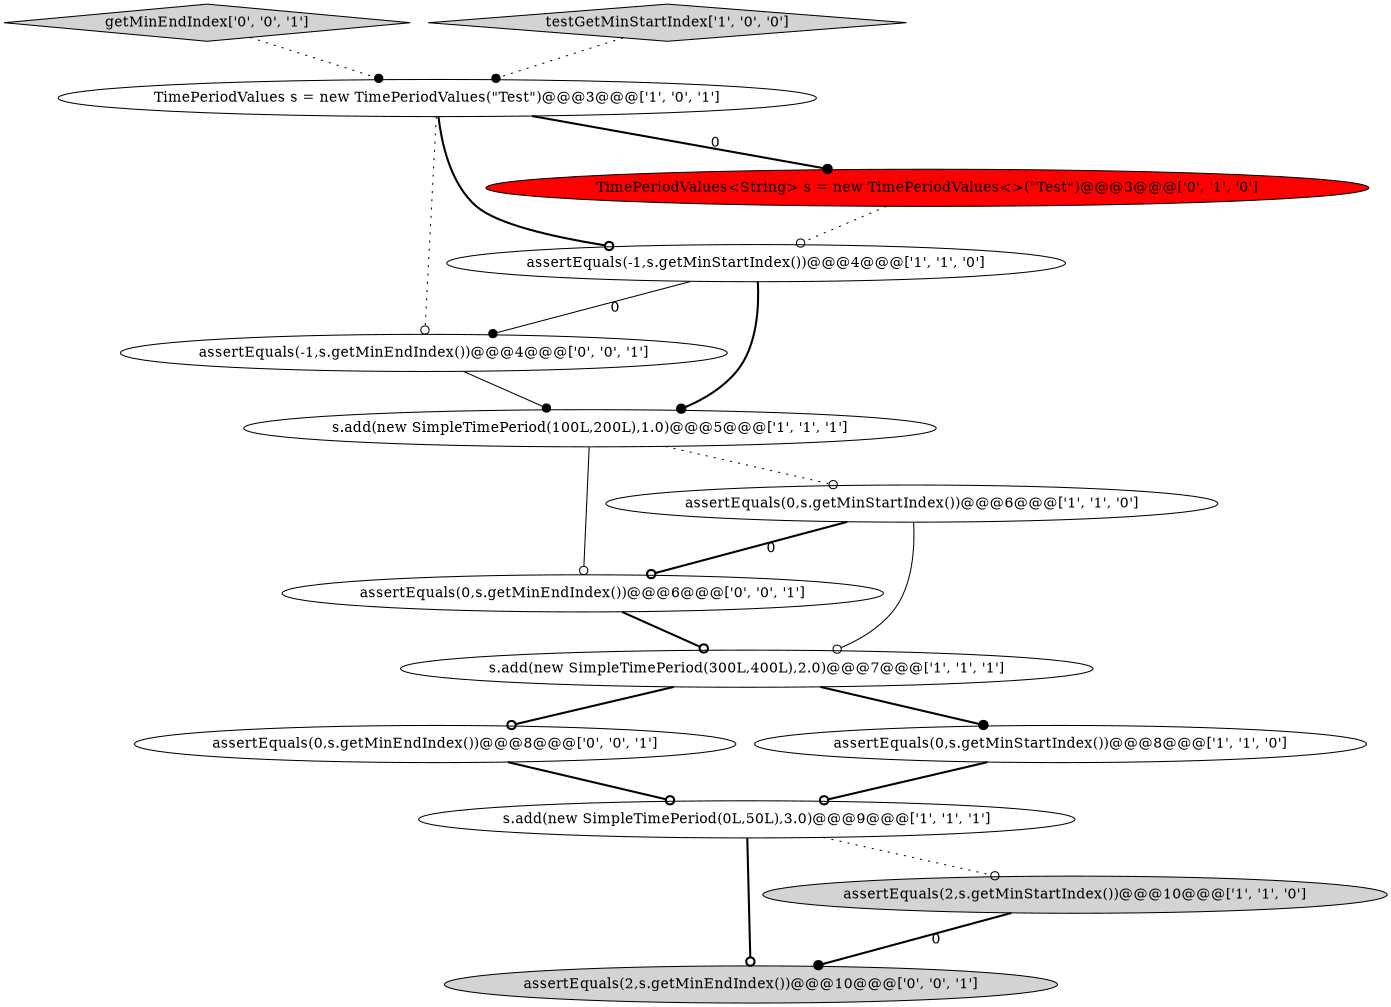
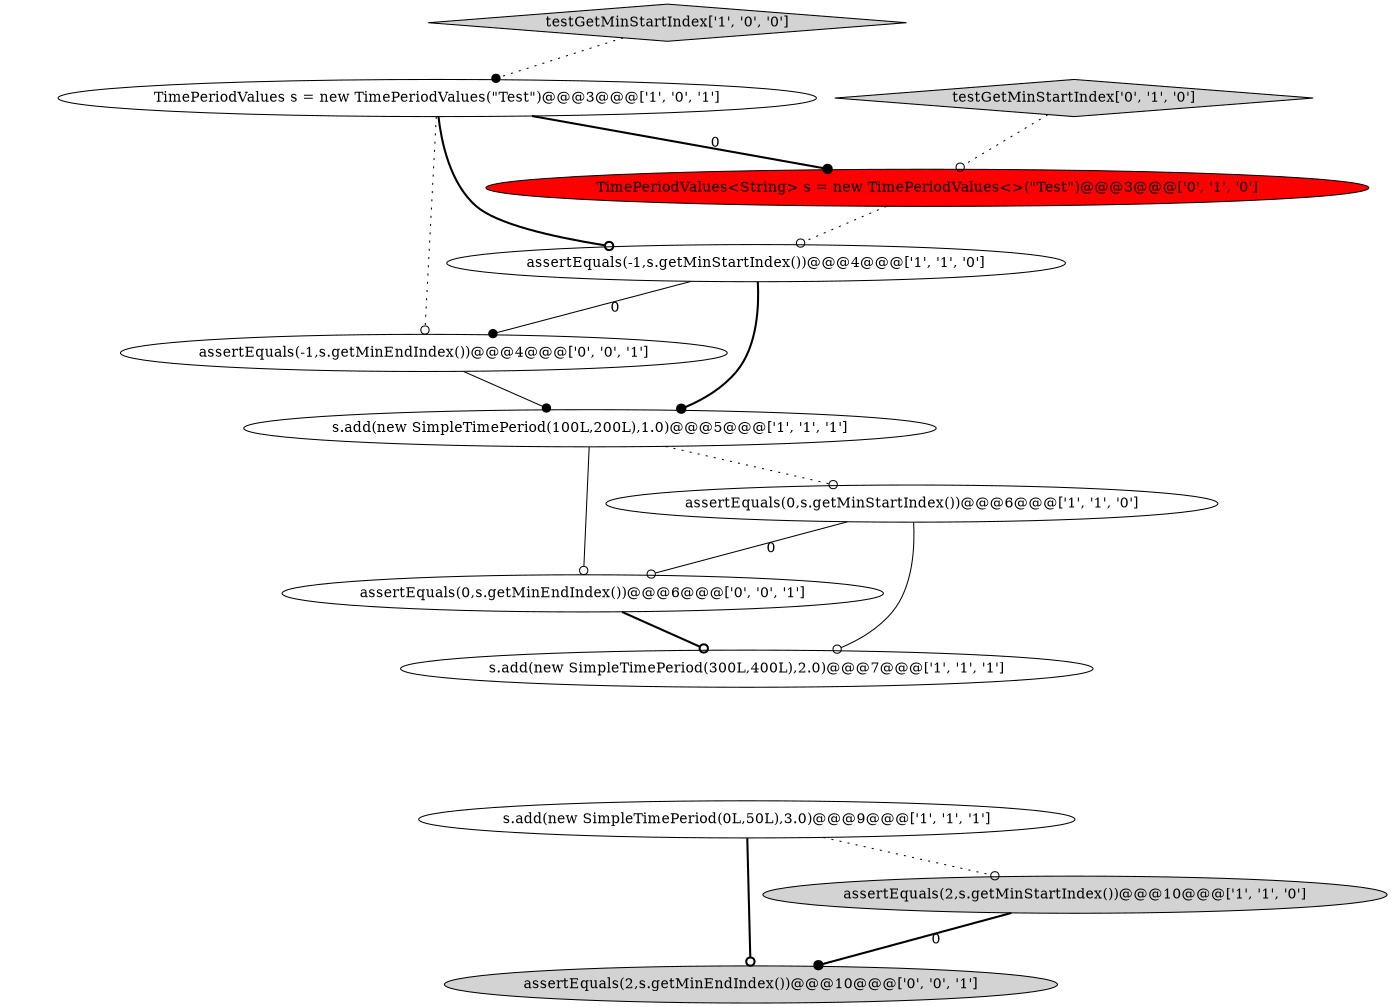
(207, 23) -> none
none -> (1074, 98)
(751, 547) -> (751, 547)
(435, 744) -> none
(1061, 744) -> none
